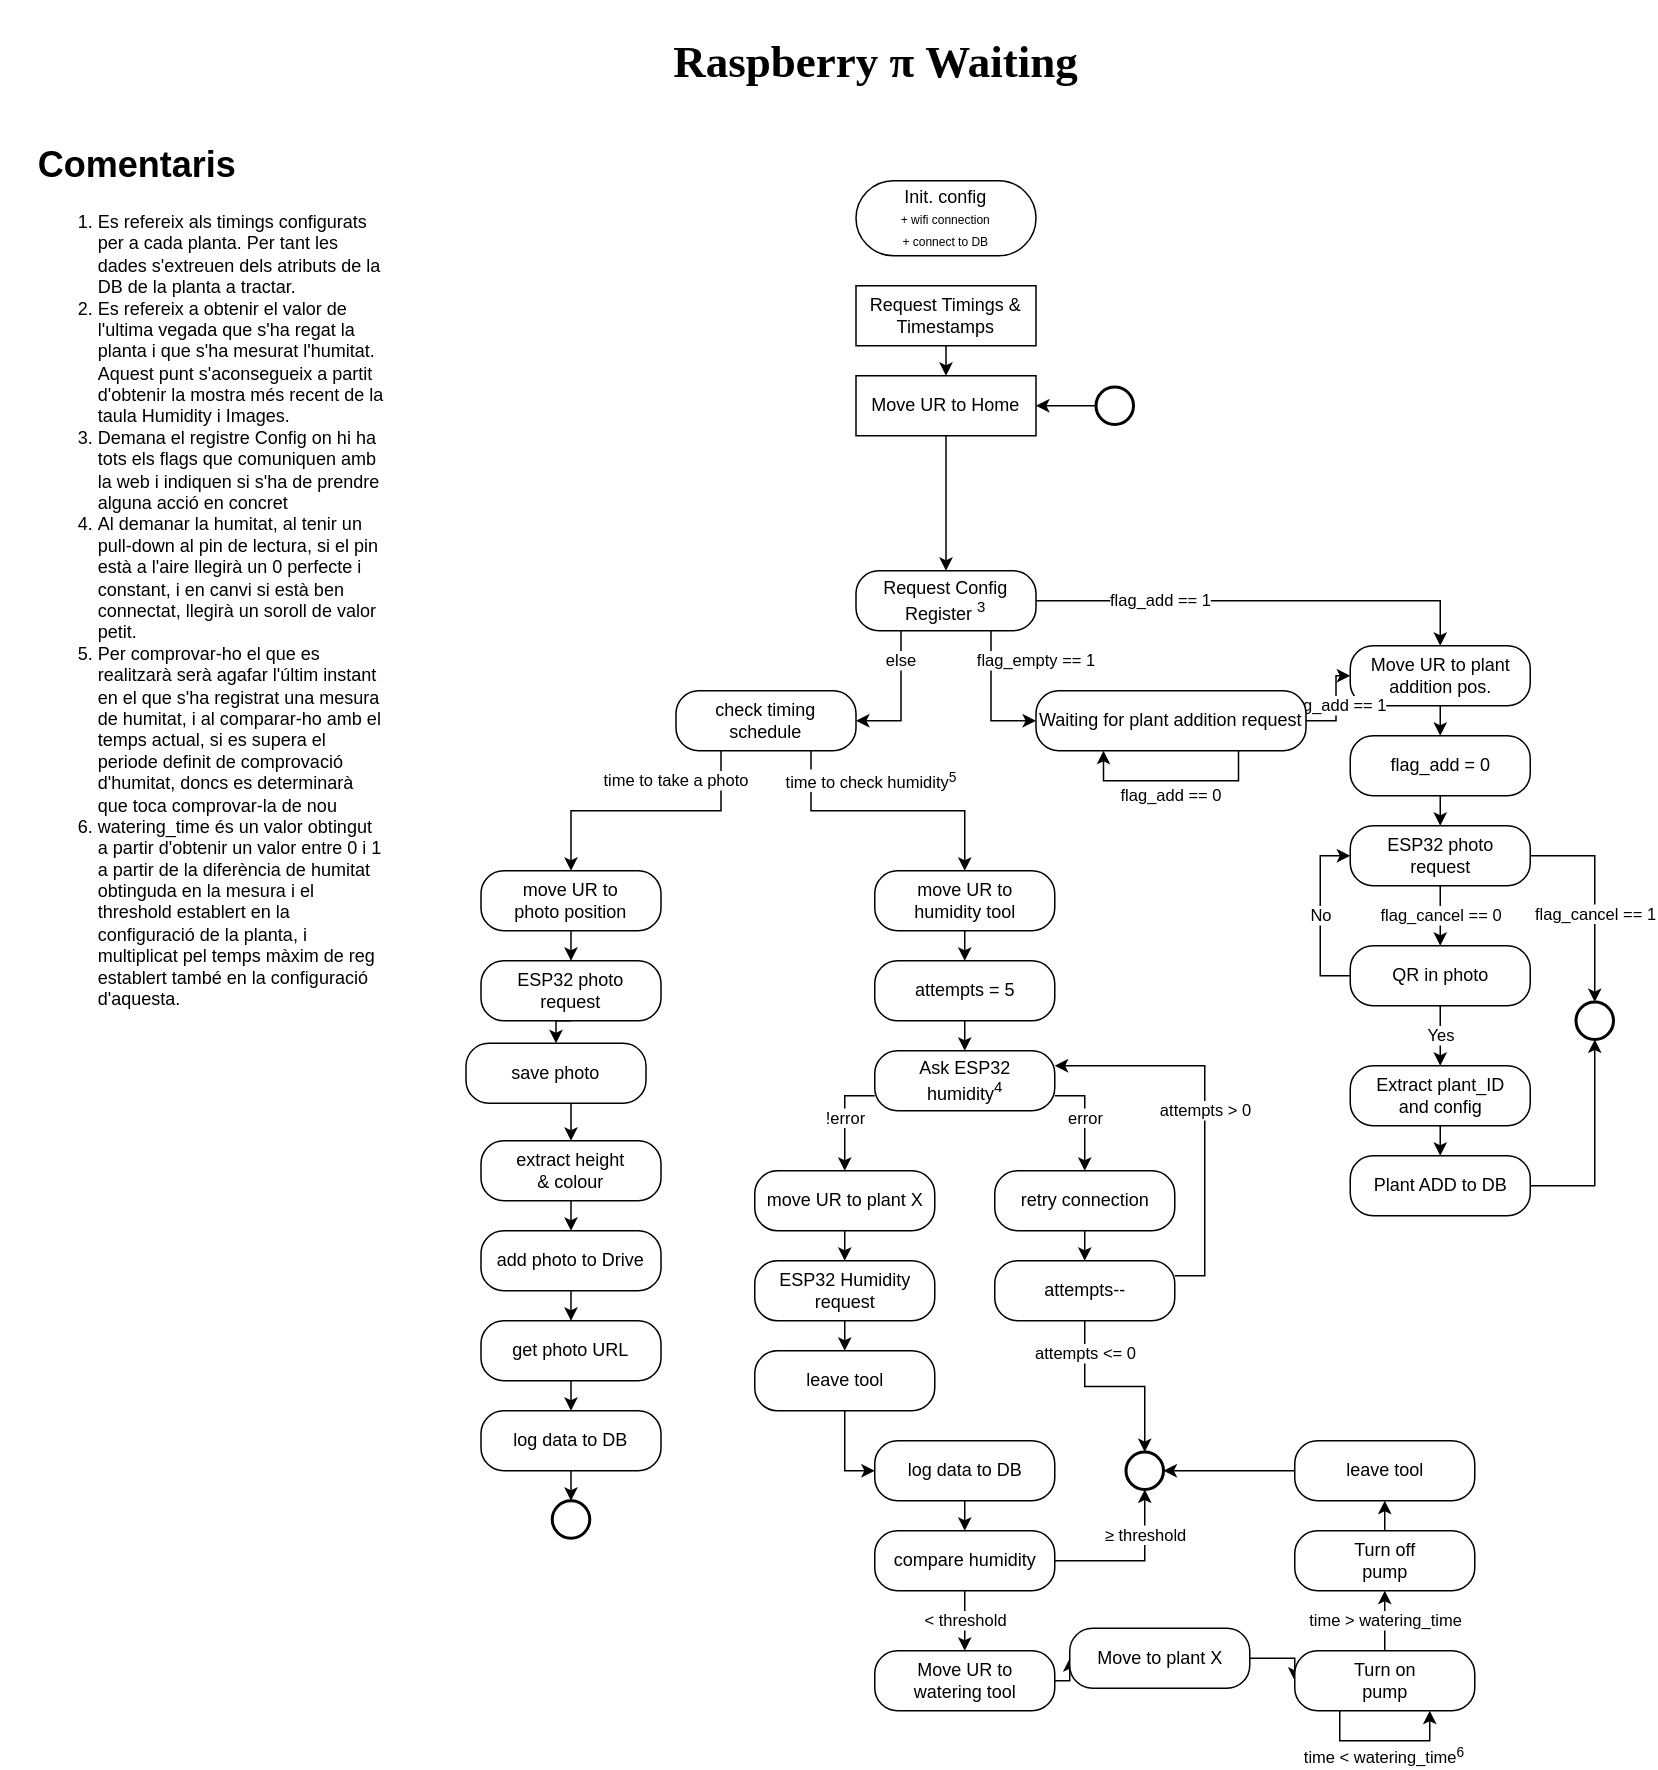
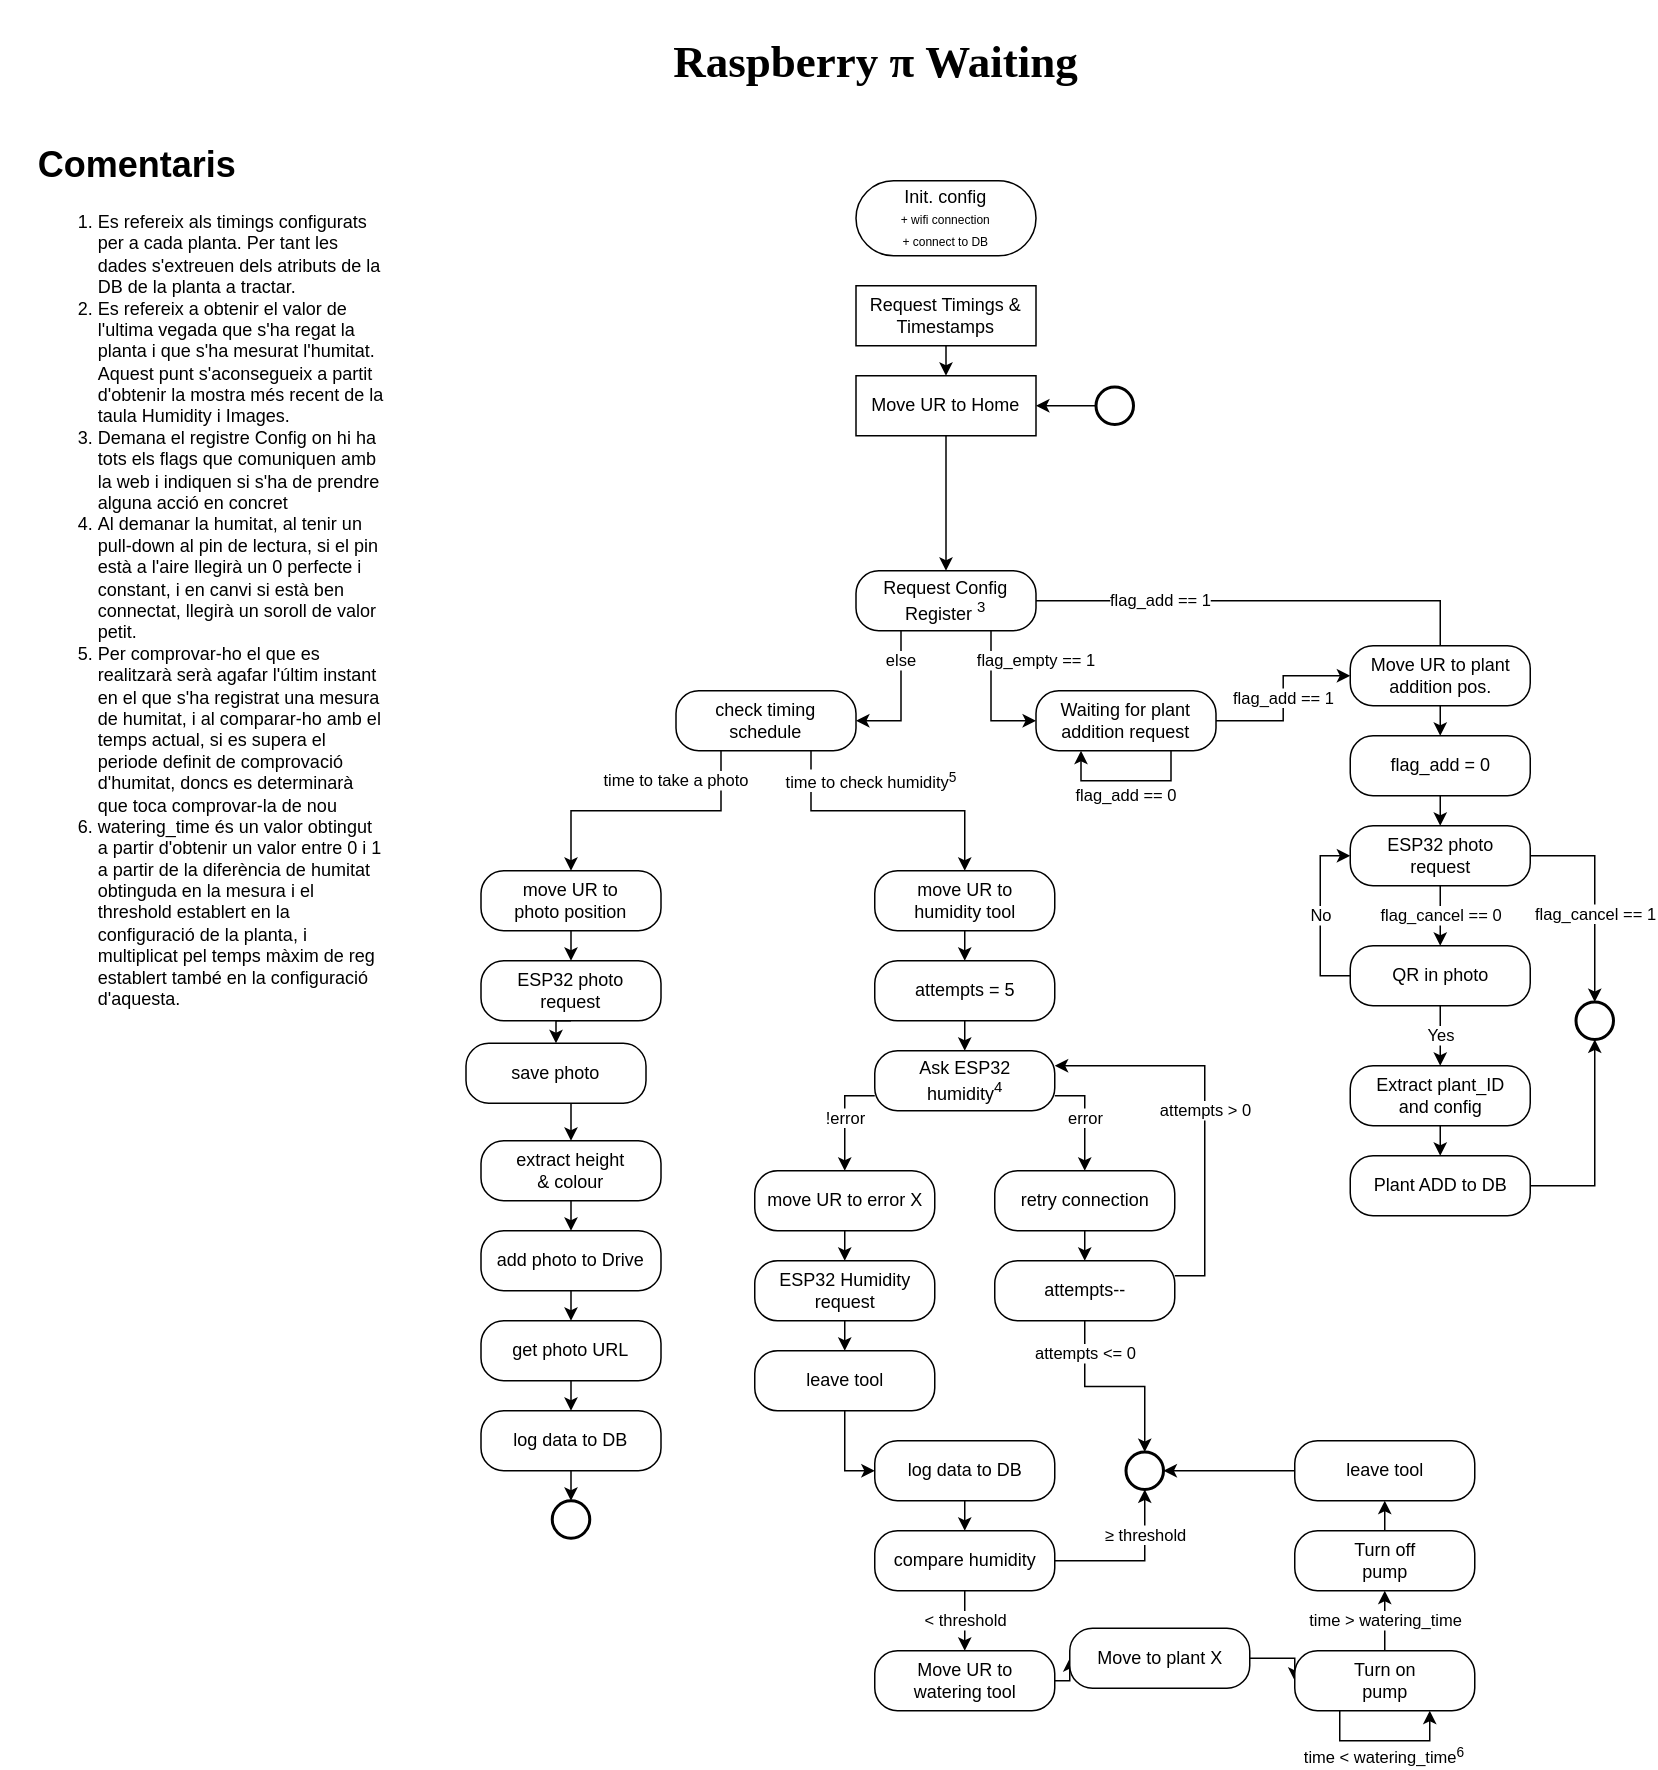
(1440, 634) -> (1440, 638)
(1171, 721) -> (1126, 721)
(845, 1201) -> (845, 1201)
